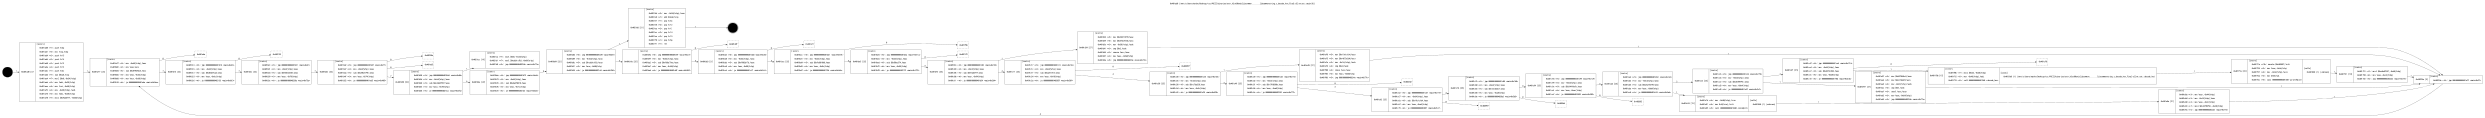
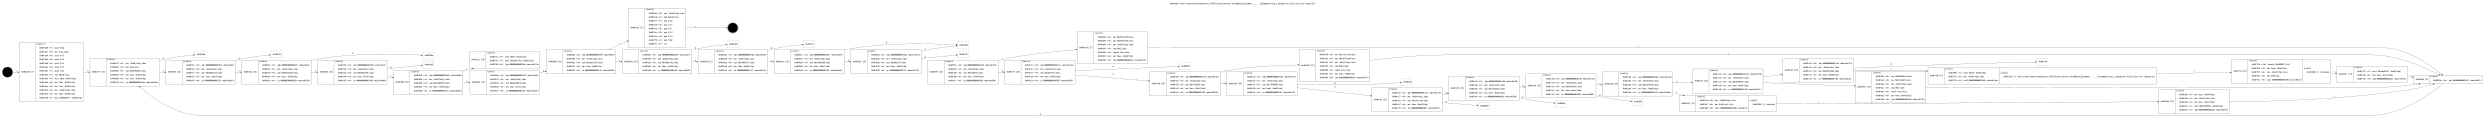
(404, 58) -> (366, 55)
(924, 67) -> (939, 48)
